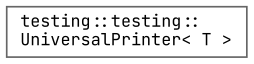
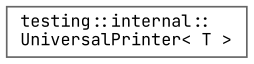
(127, 32) -> (127, 32)
